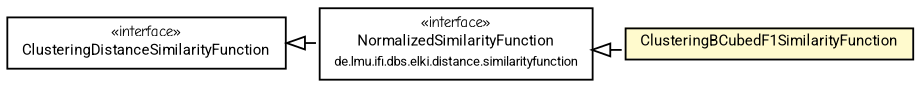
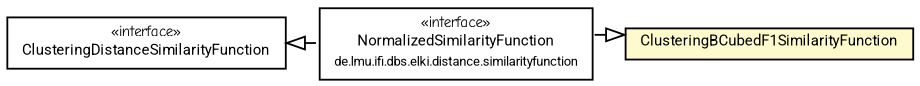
(618, 50) -> (599, 35)
